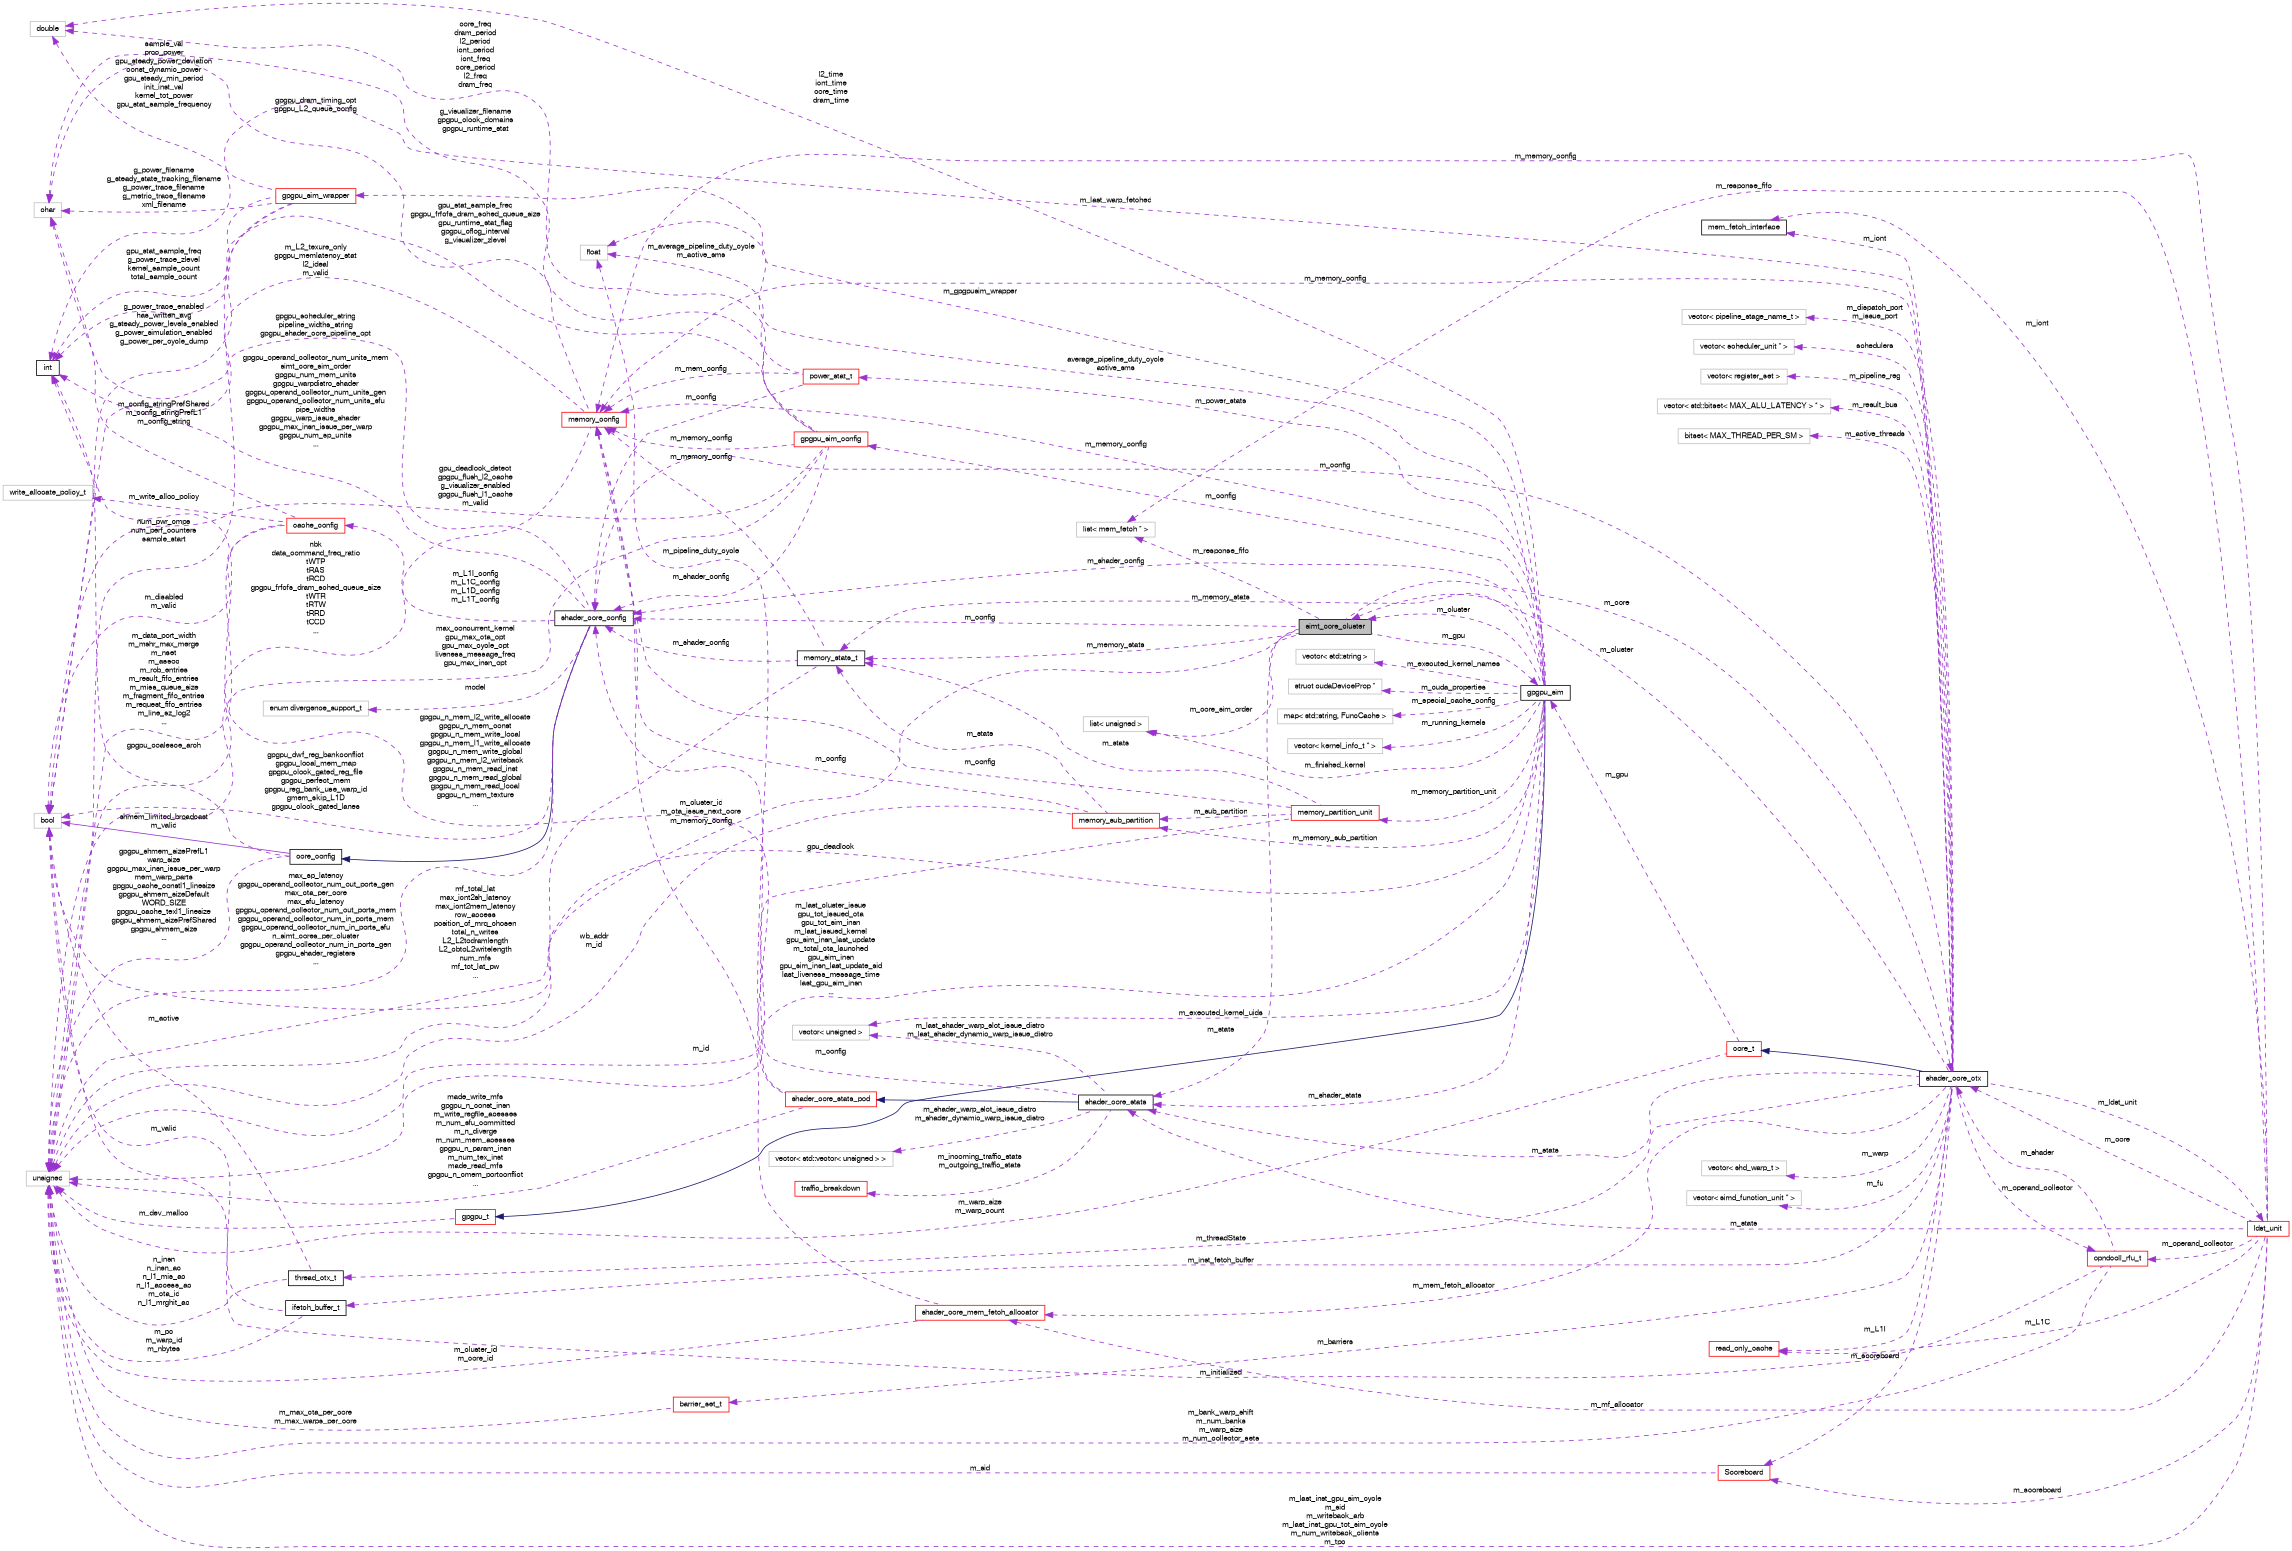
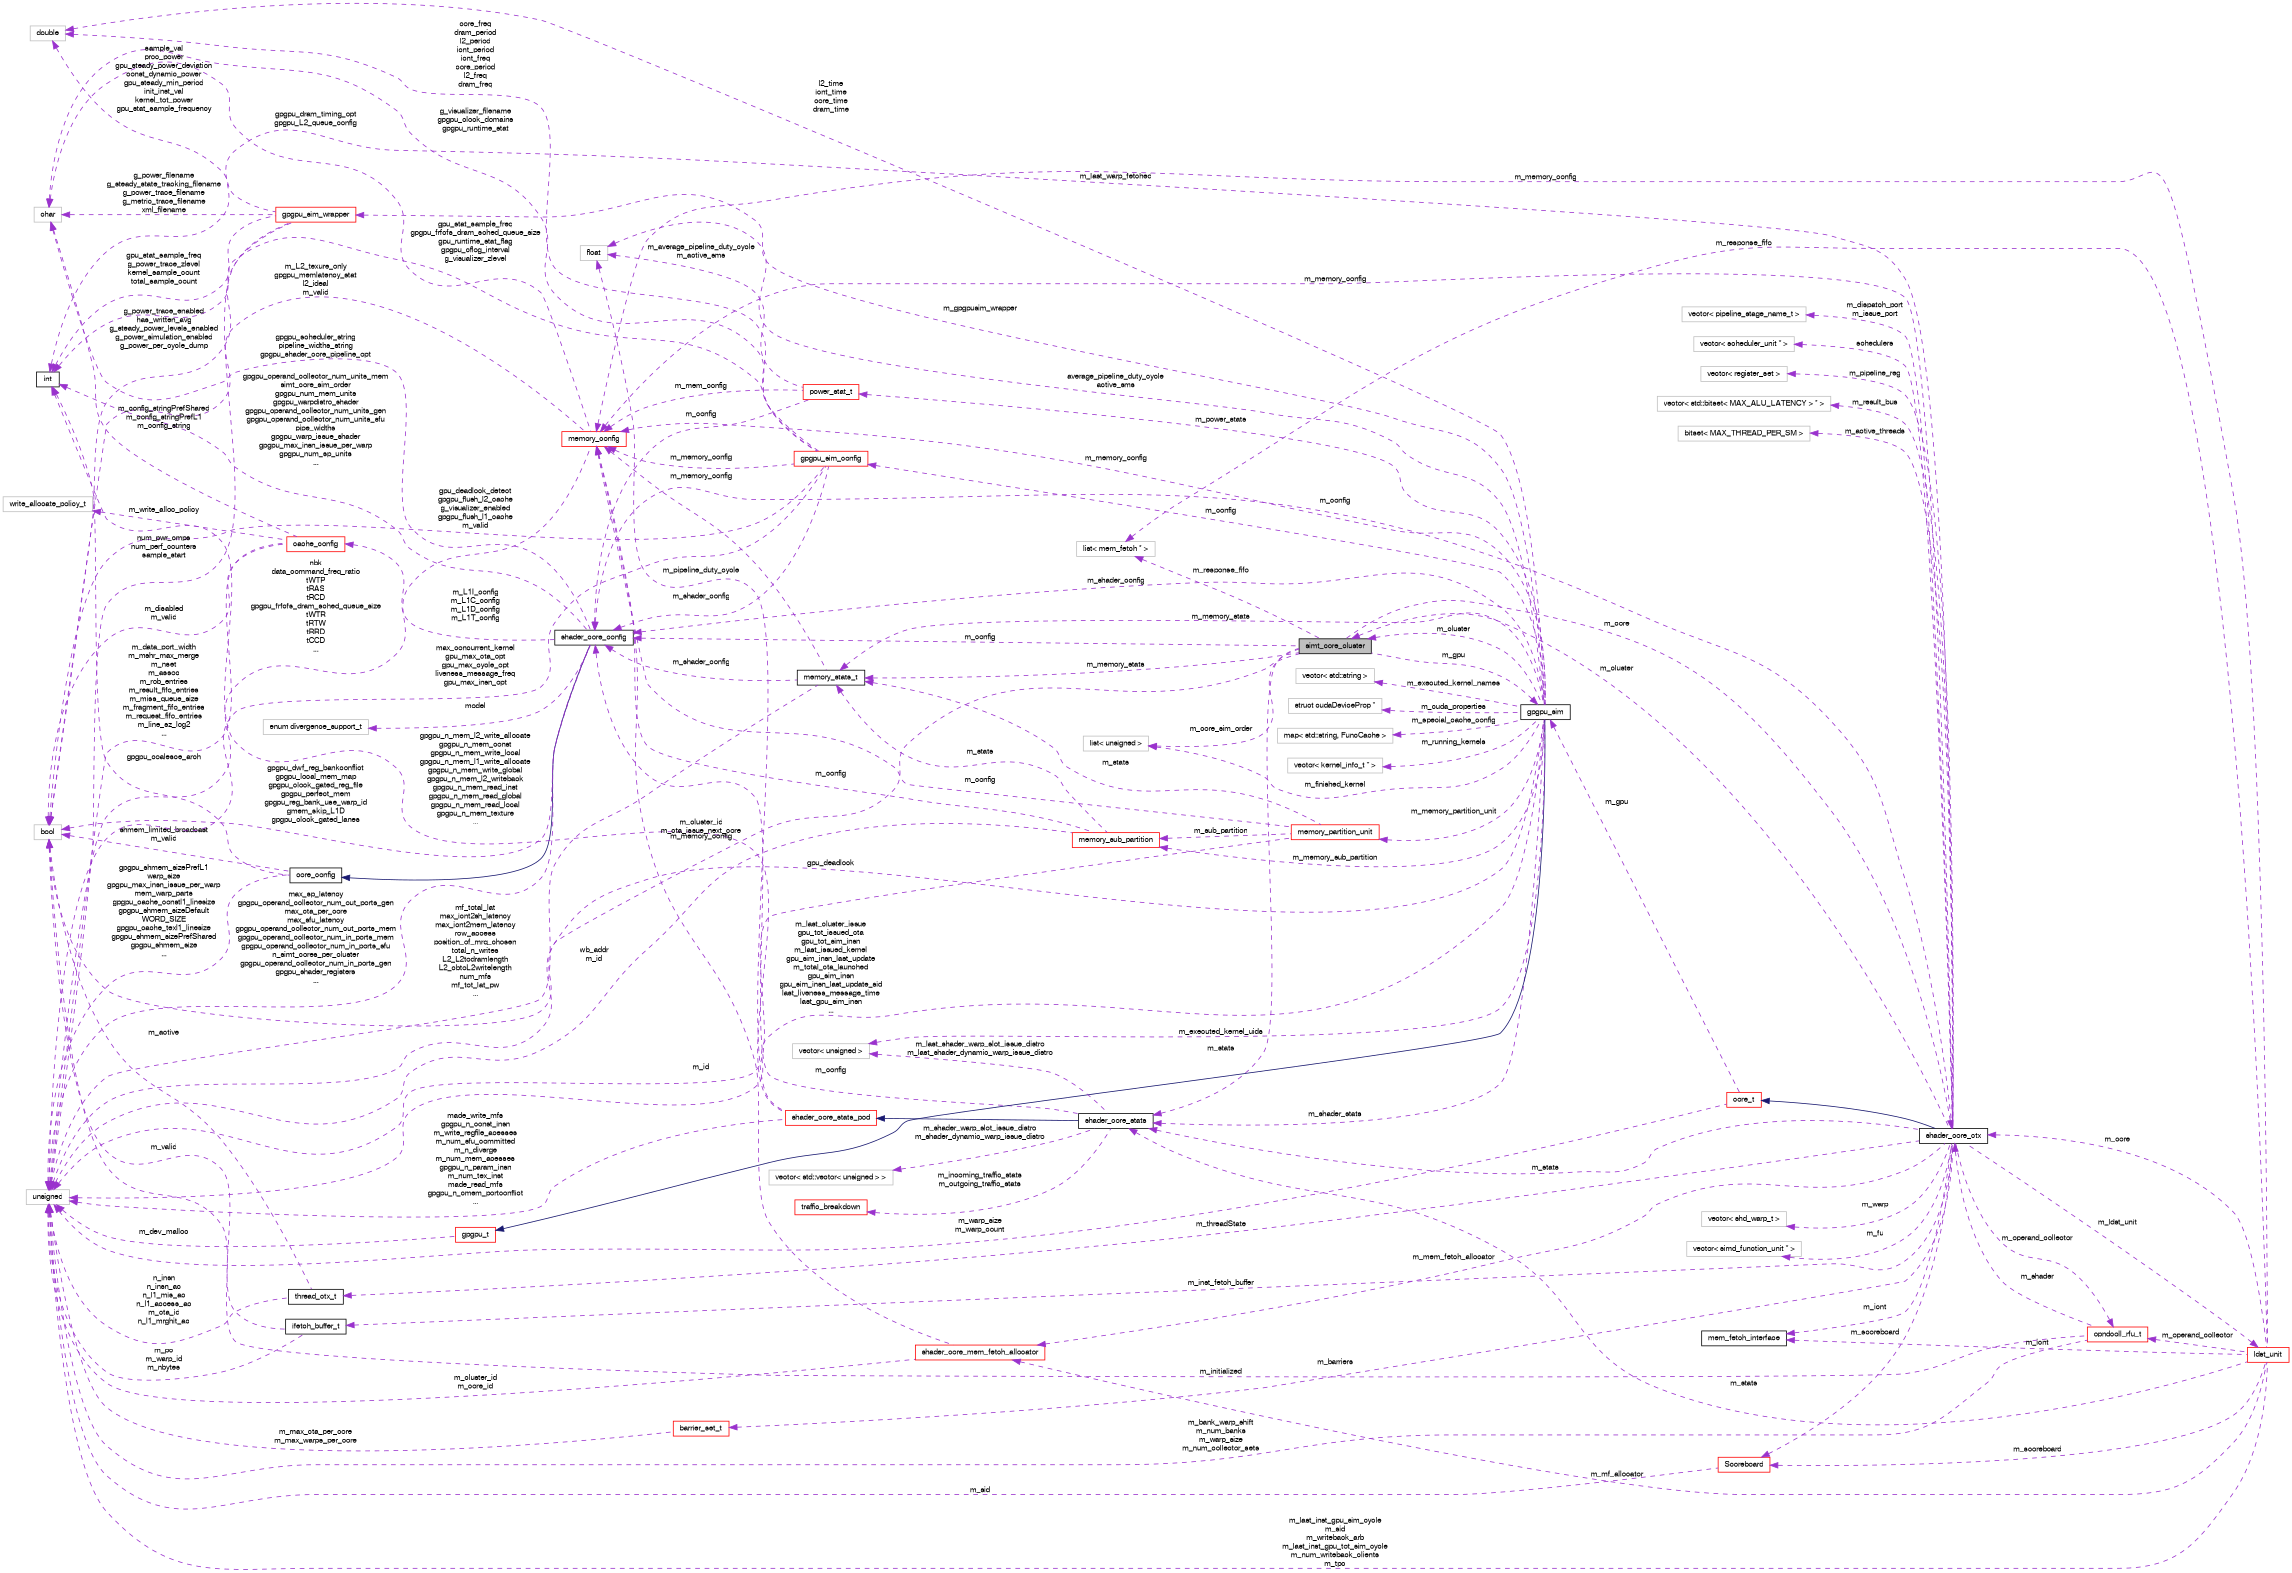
(180, 838) -> (180, 853)
(1744, 1349) -> none
